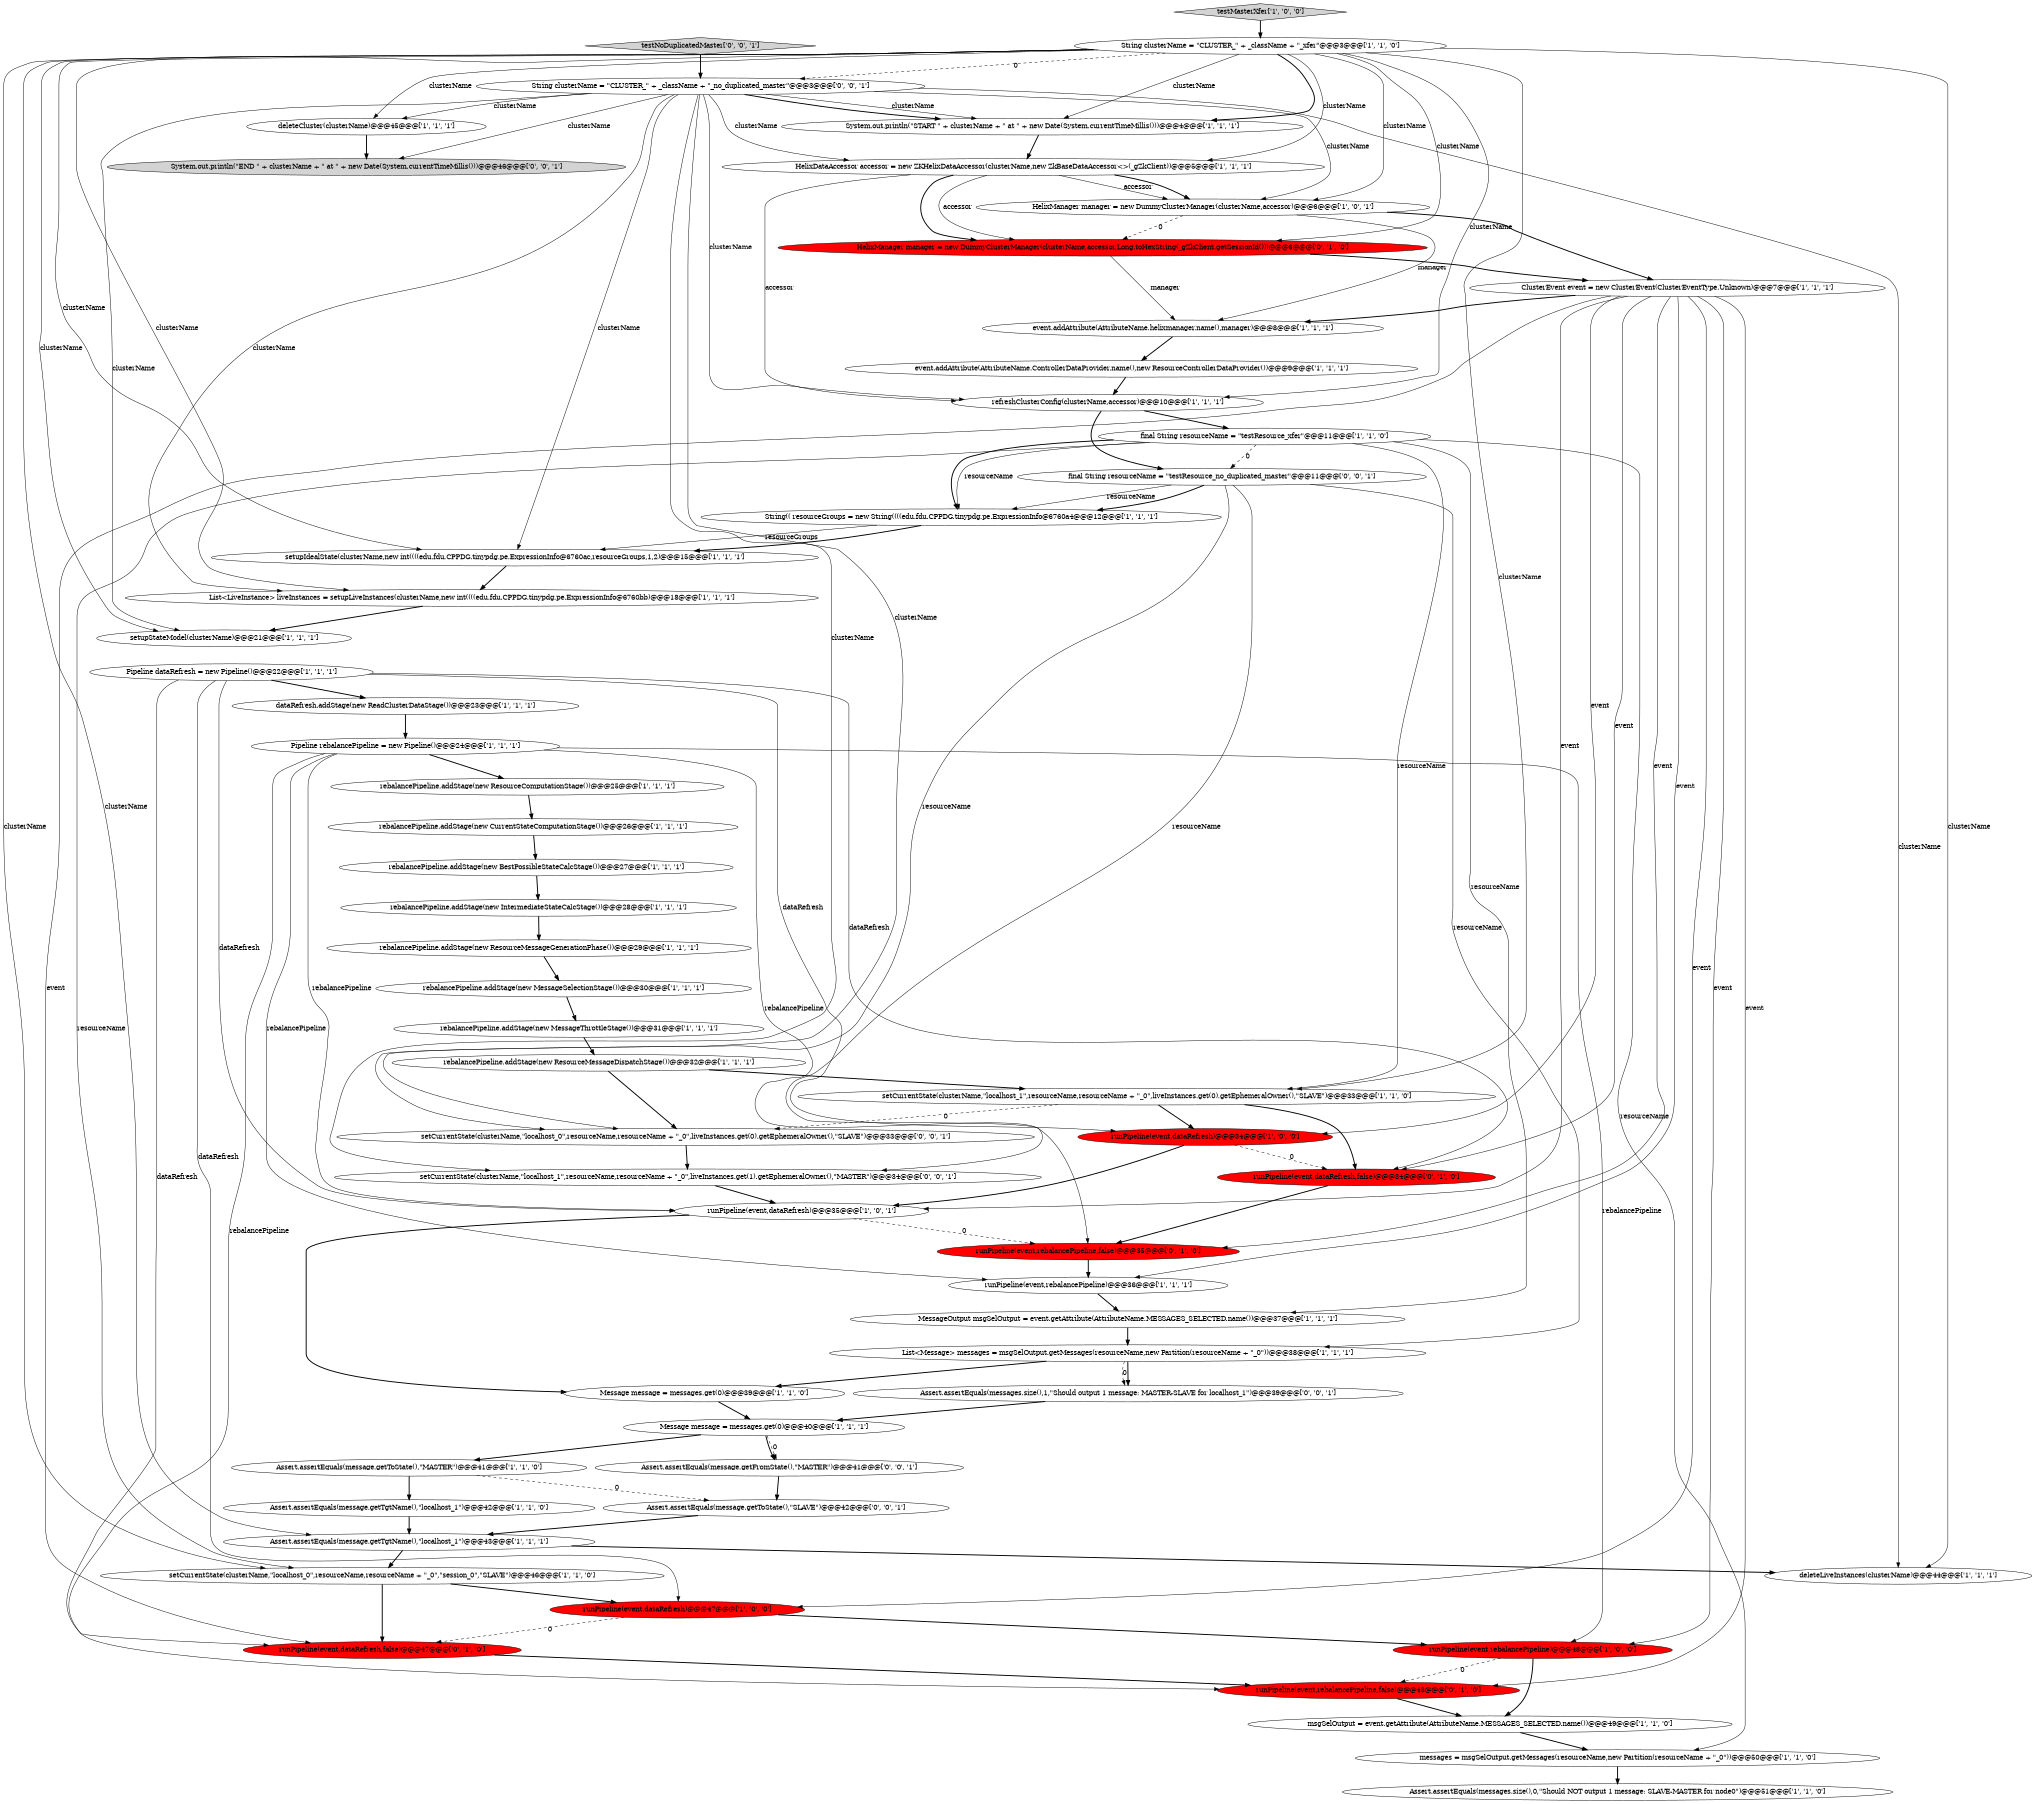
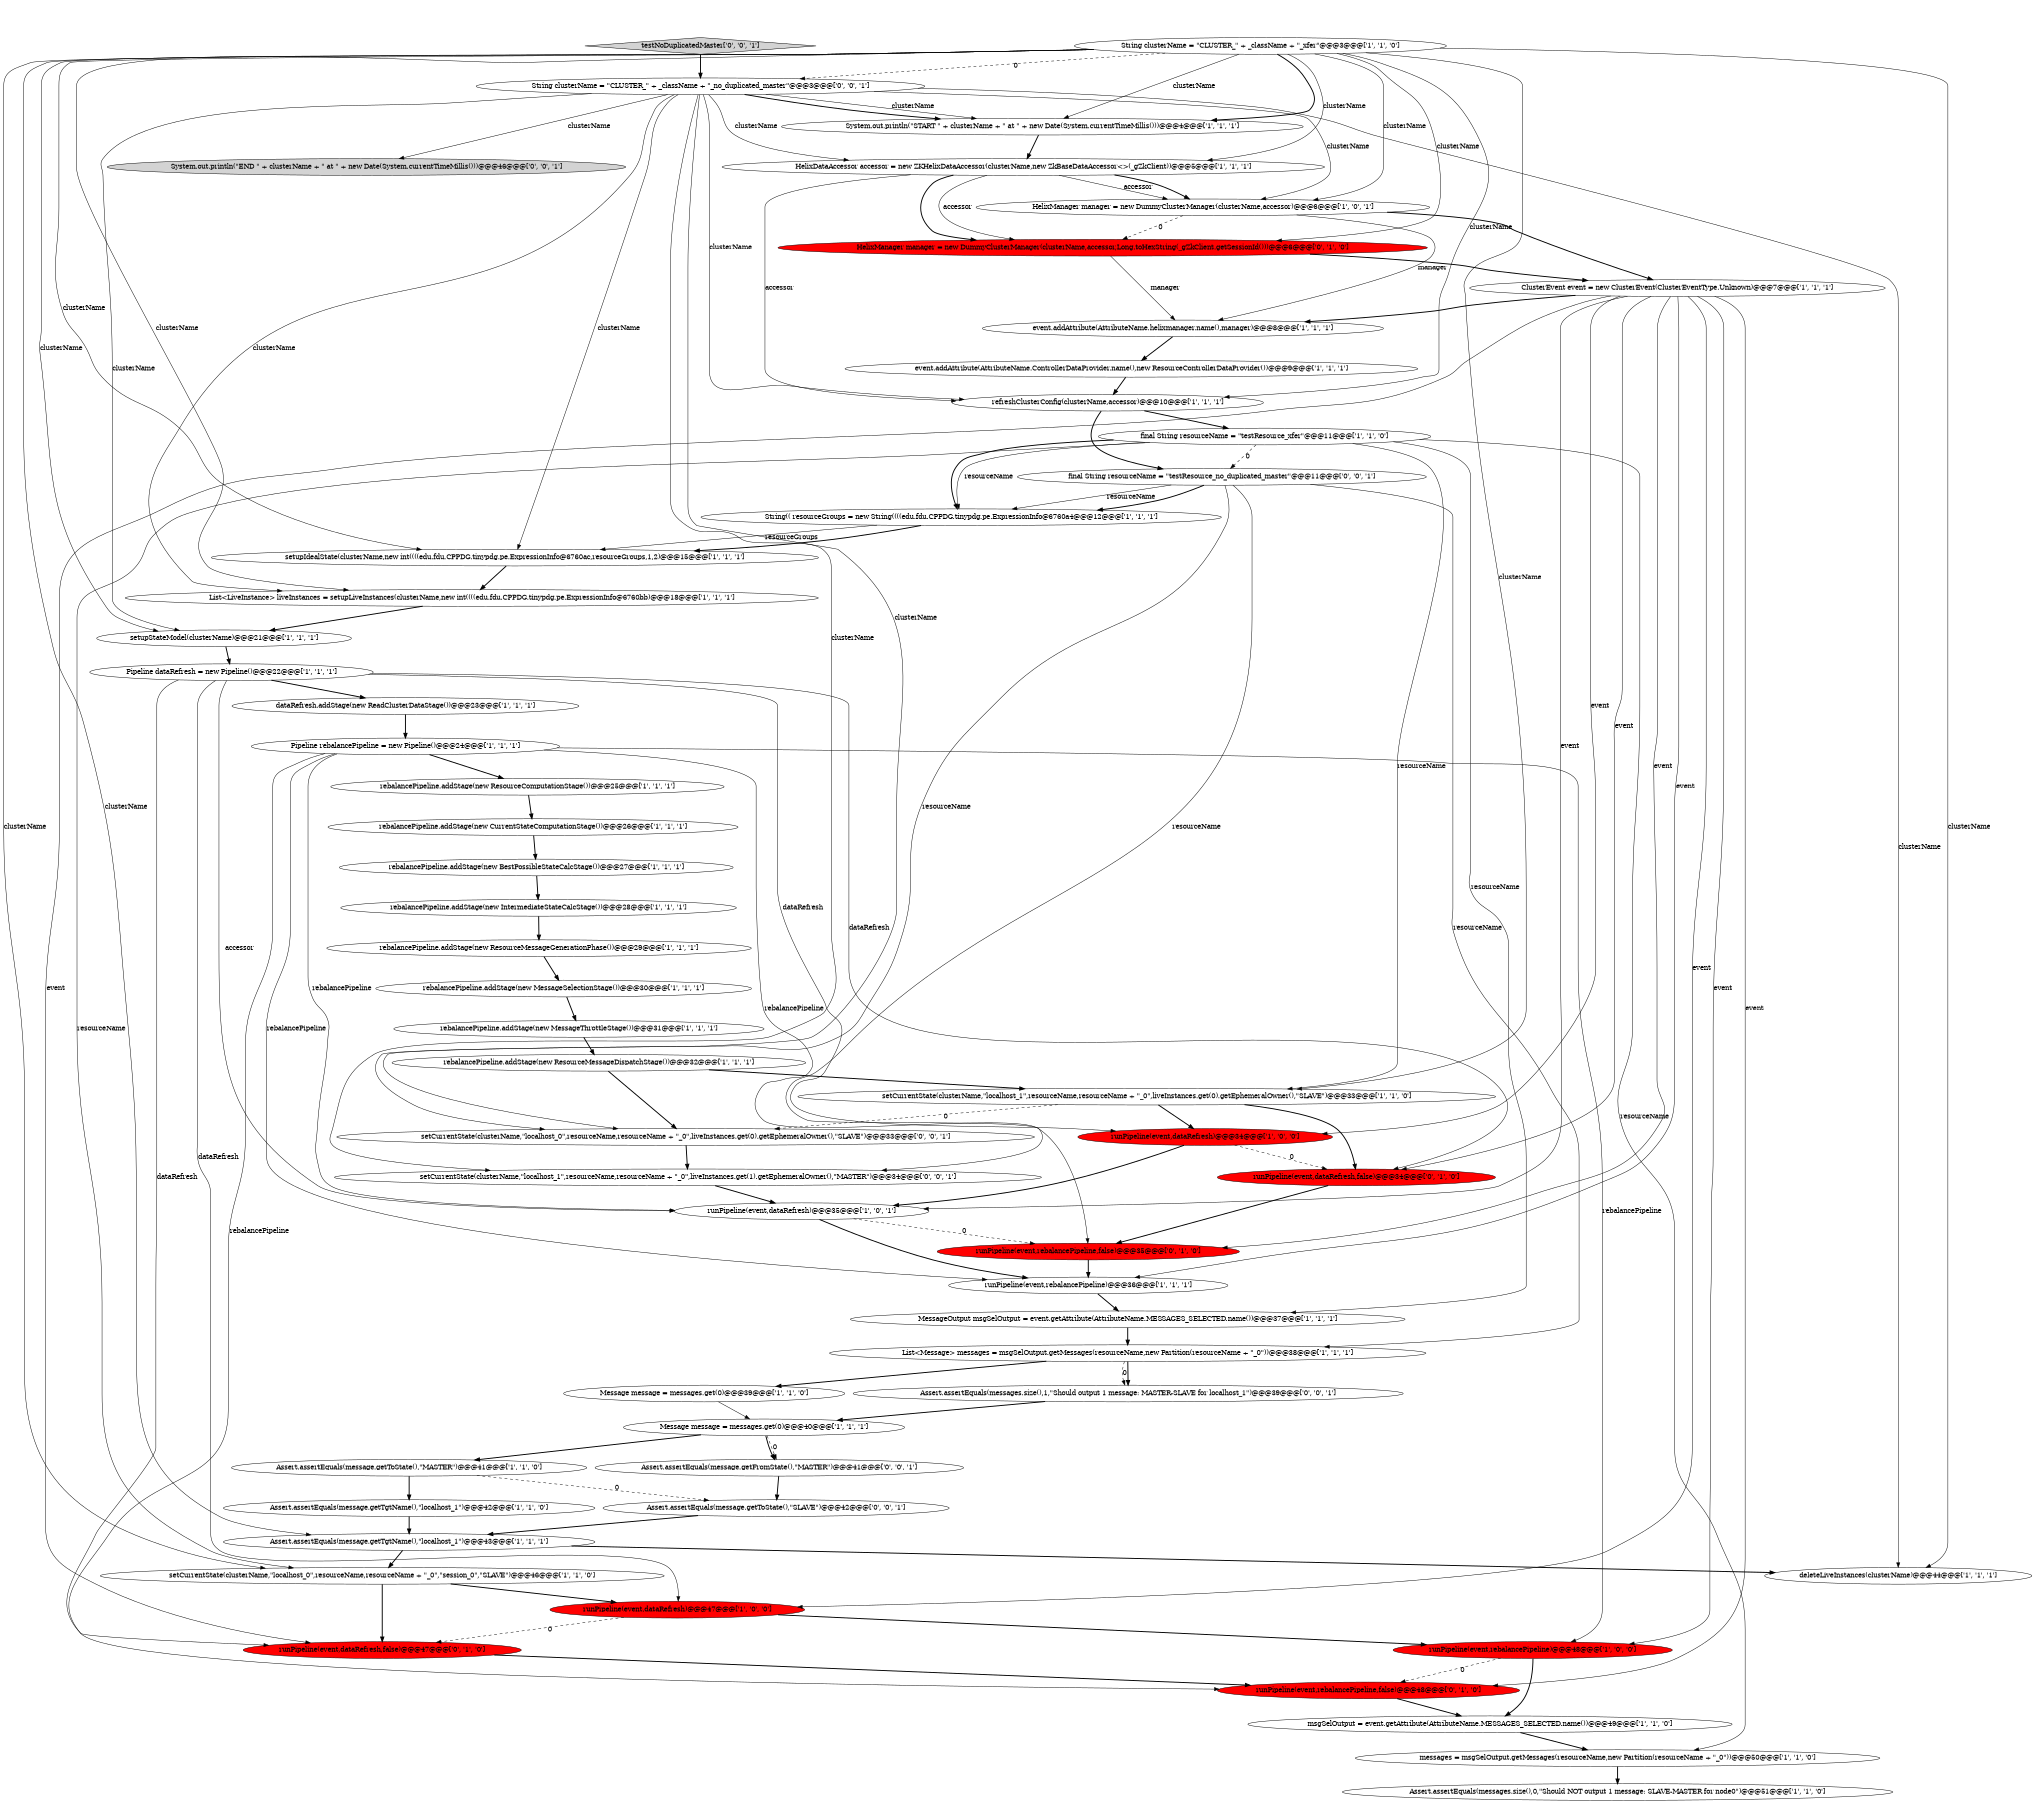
(1260, 12) -> none
(366, 127) -> none
none -> (227, 653)
(239, 948) -> (239, 948)
(315, 1245) -> (919, 1256)
(732, 1409) -> (732, 1409)
